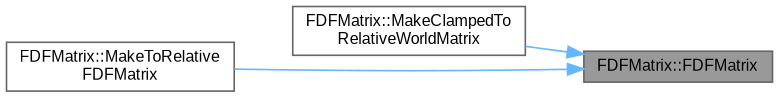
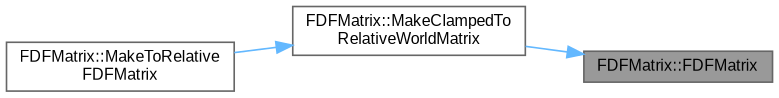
(401, 71) -> (255, 50)
